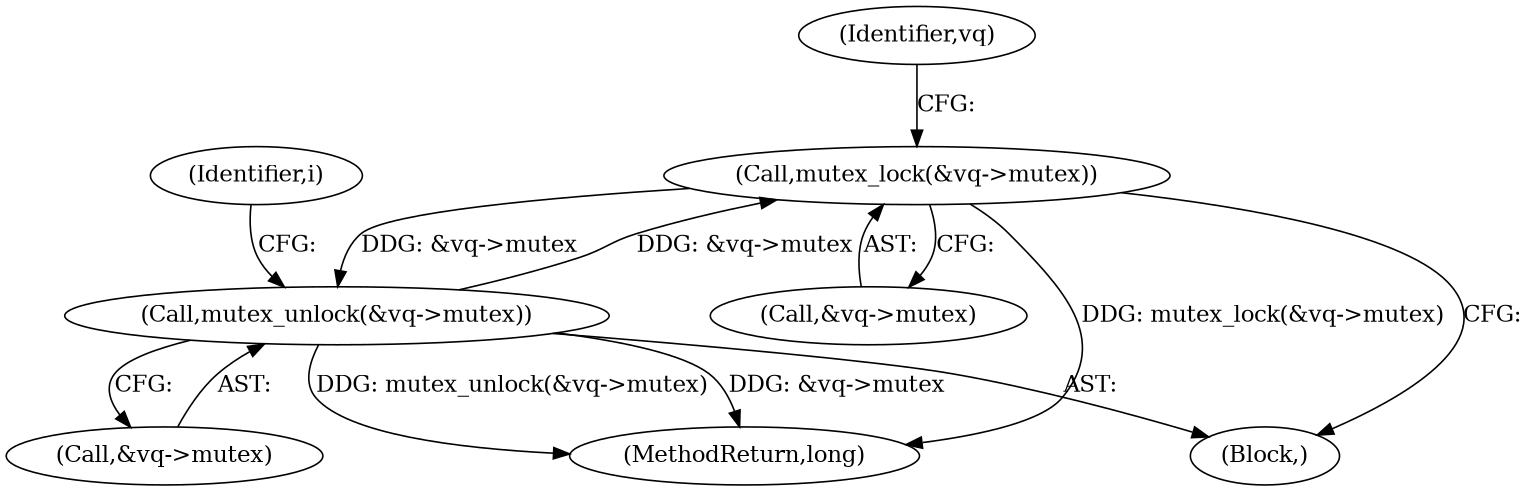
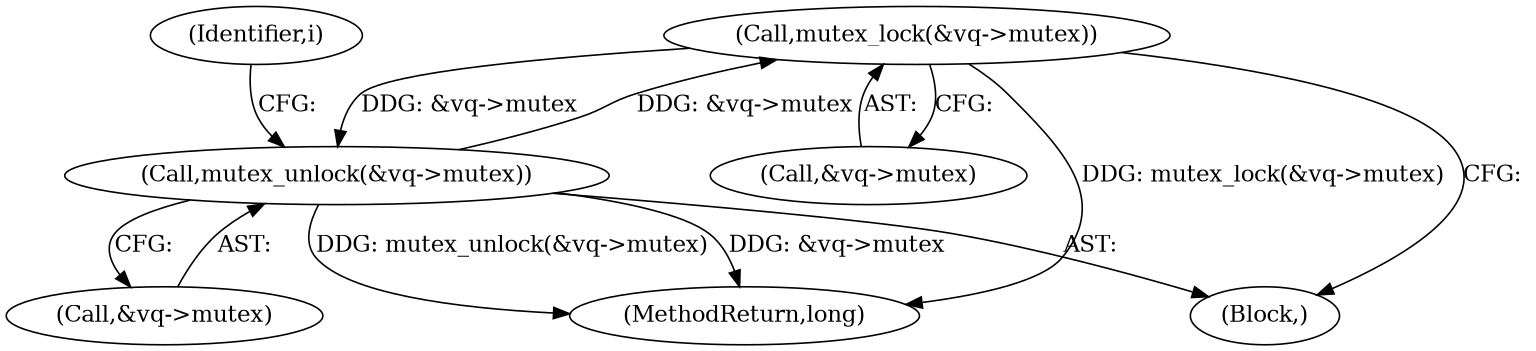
(917, 35) -> none
